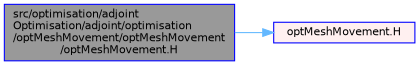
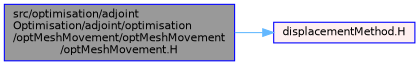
(344, 33) -> (344, 33)
